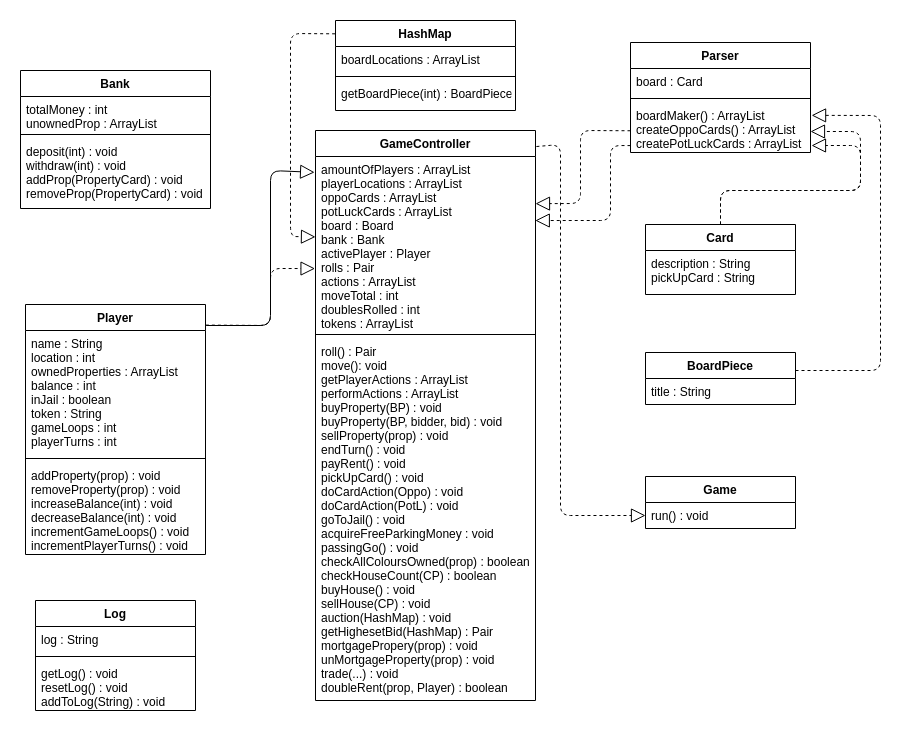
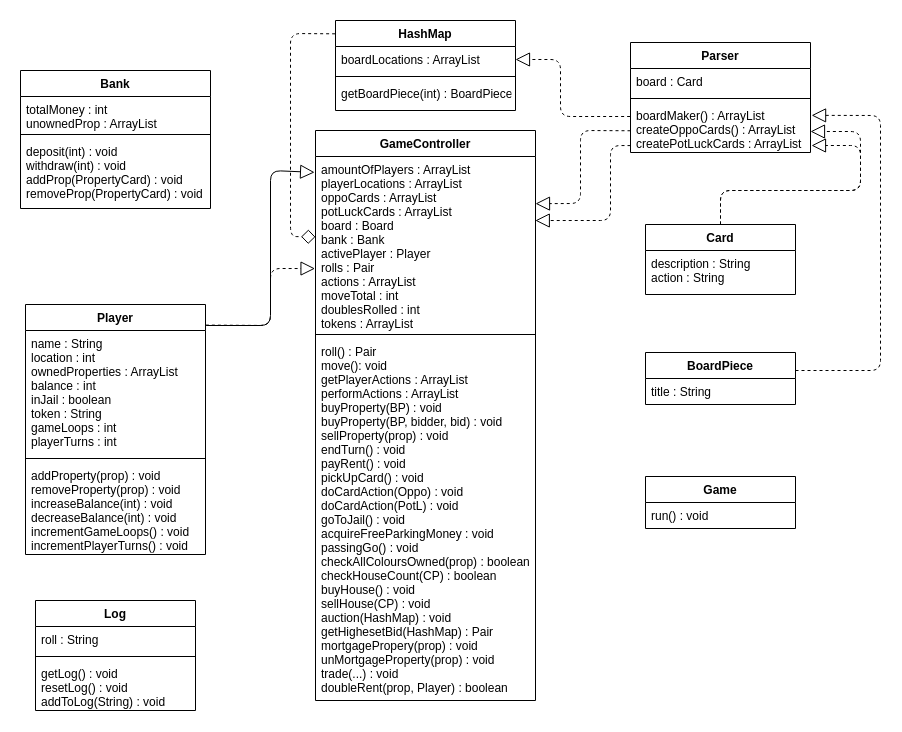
none -> (561, 107)
(300, 237) -> (301, 237)
(709, 264) -> (709, 264)
(561, 352) -> none
(74, 640) -> (75, 640)
